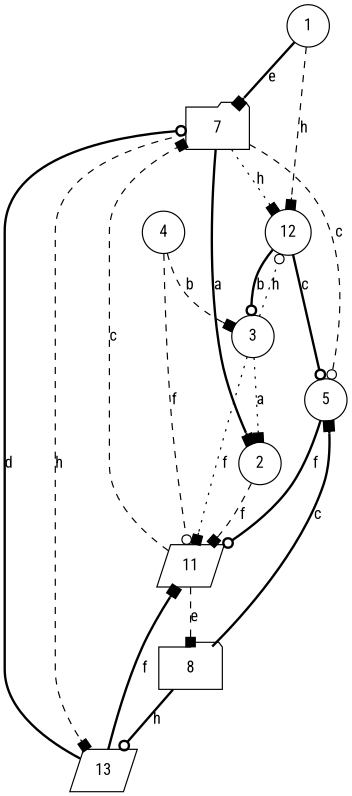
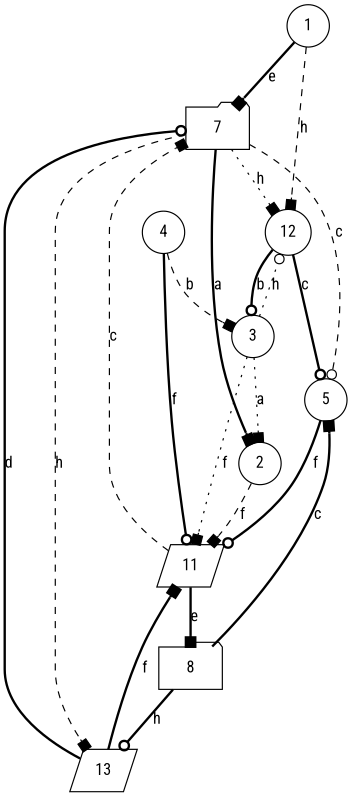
(170, 395) -> (170, 395)
(191, 611) -> (191, 611)
